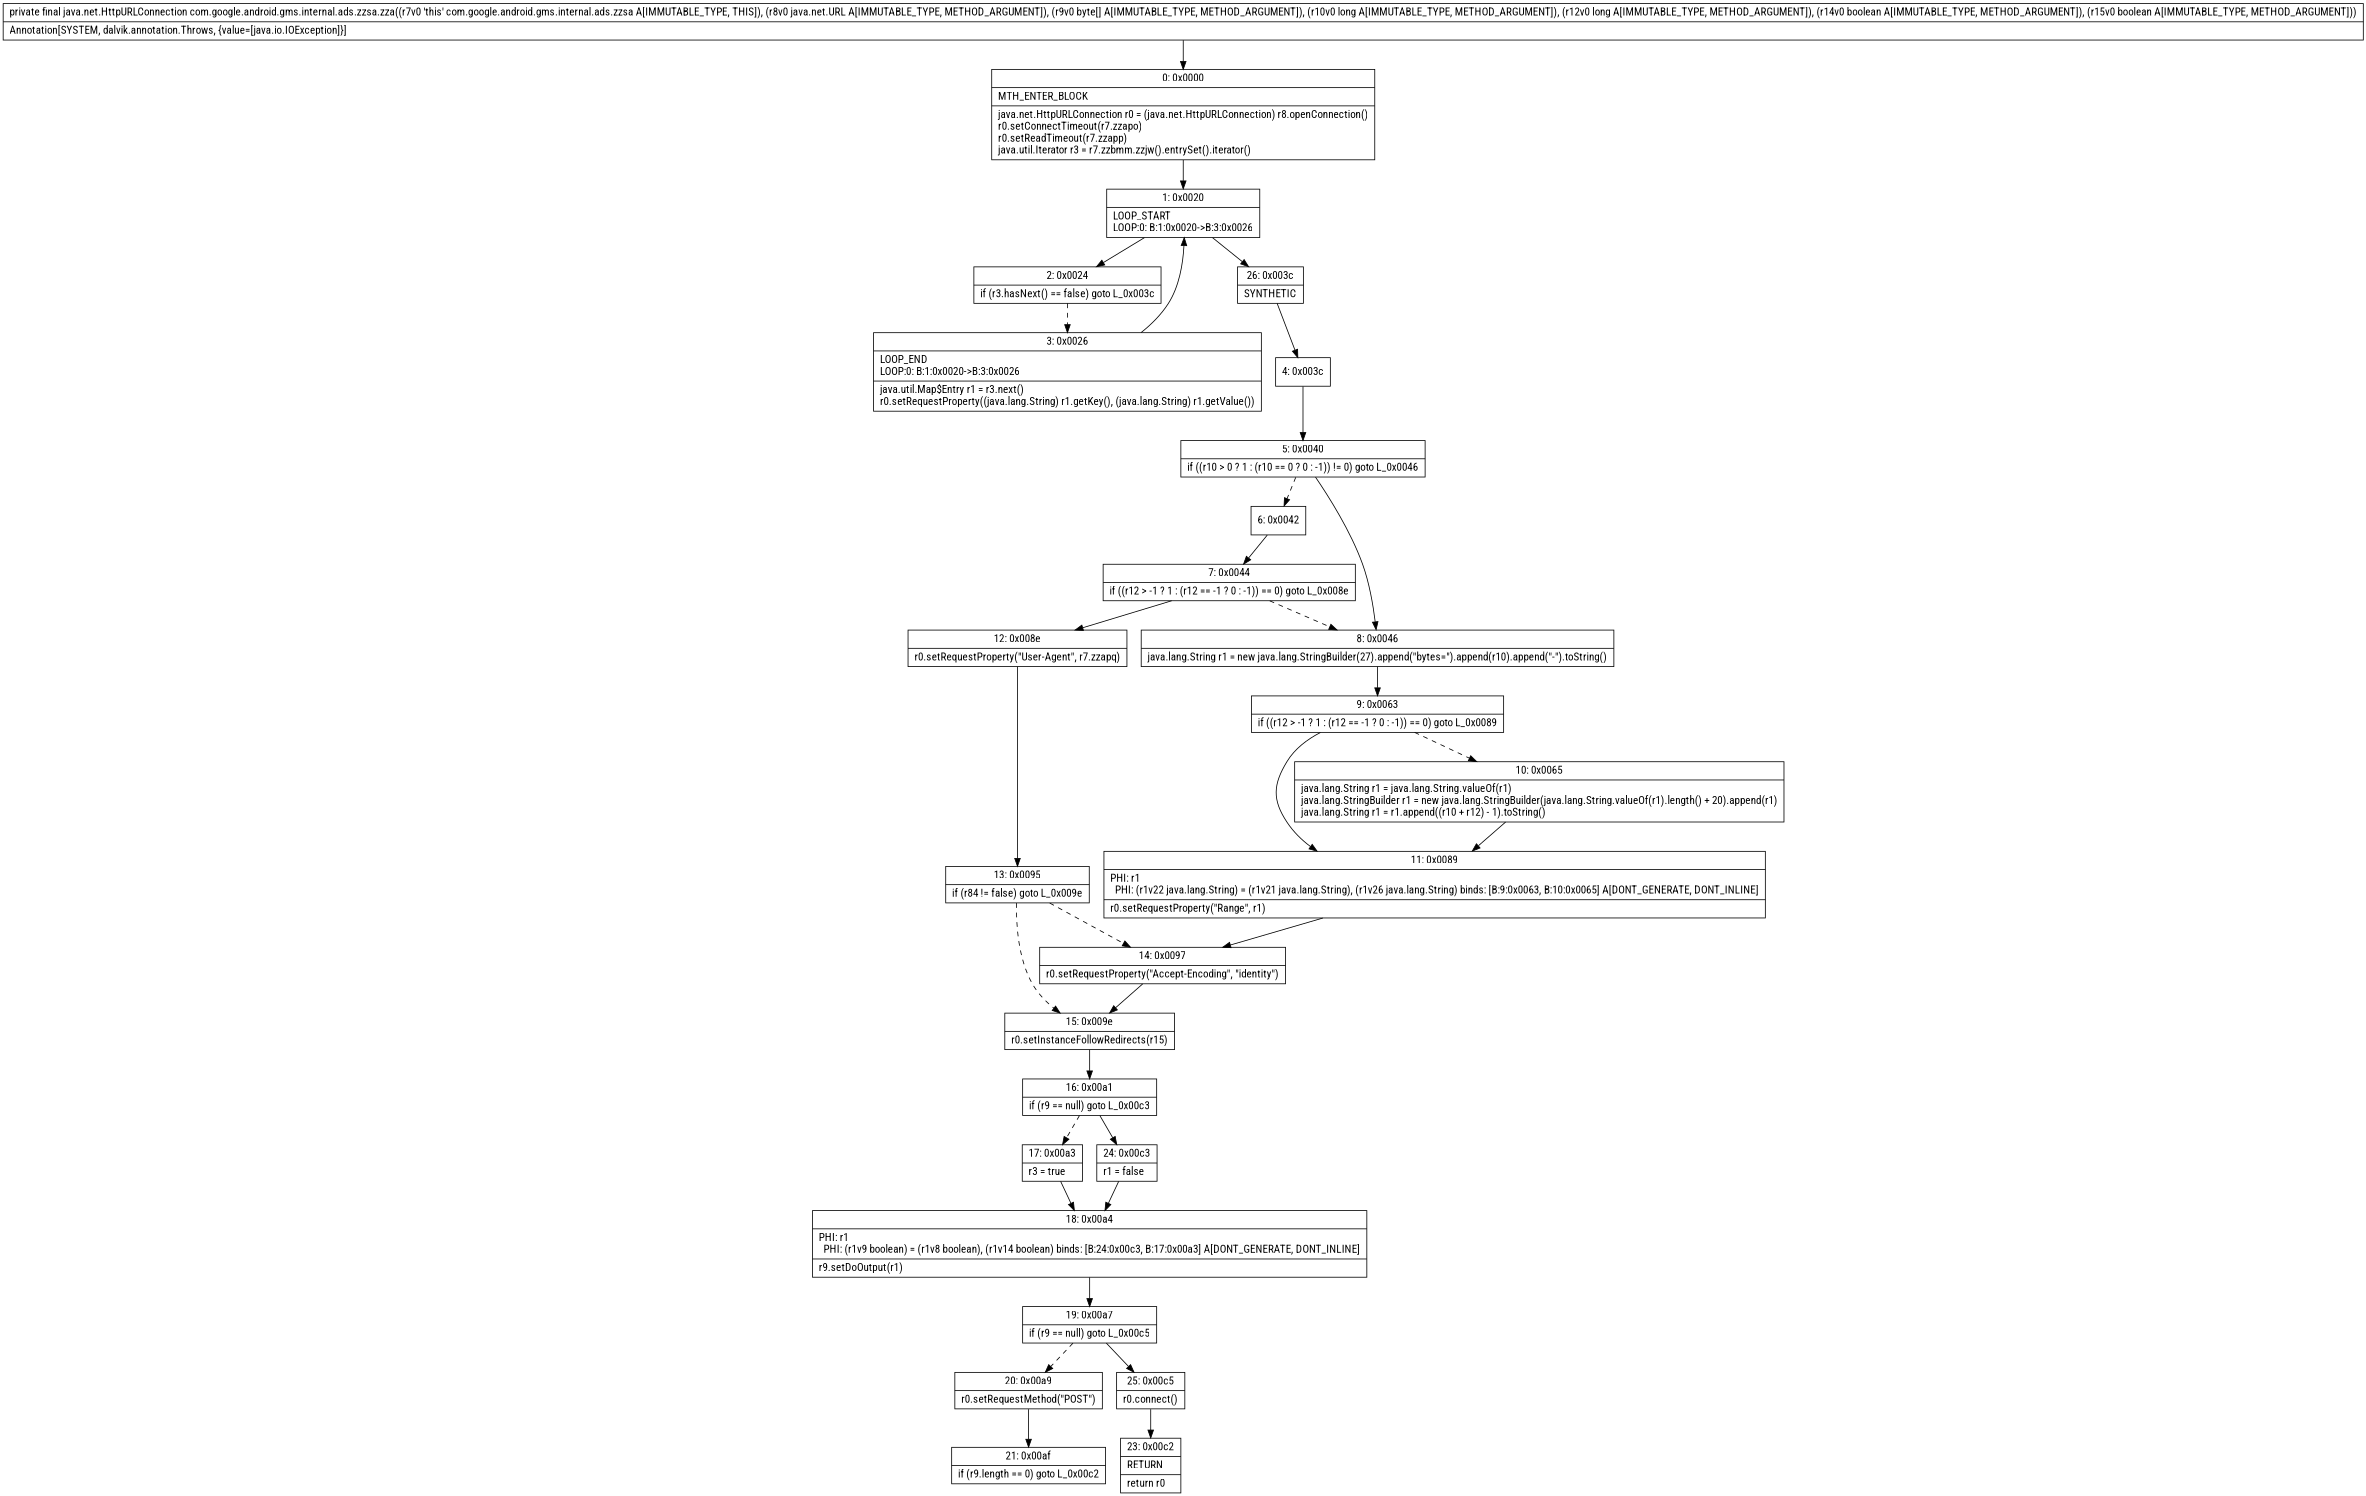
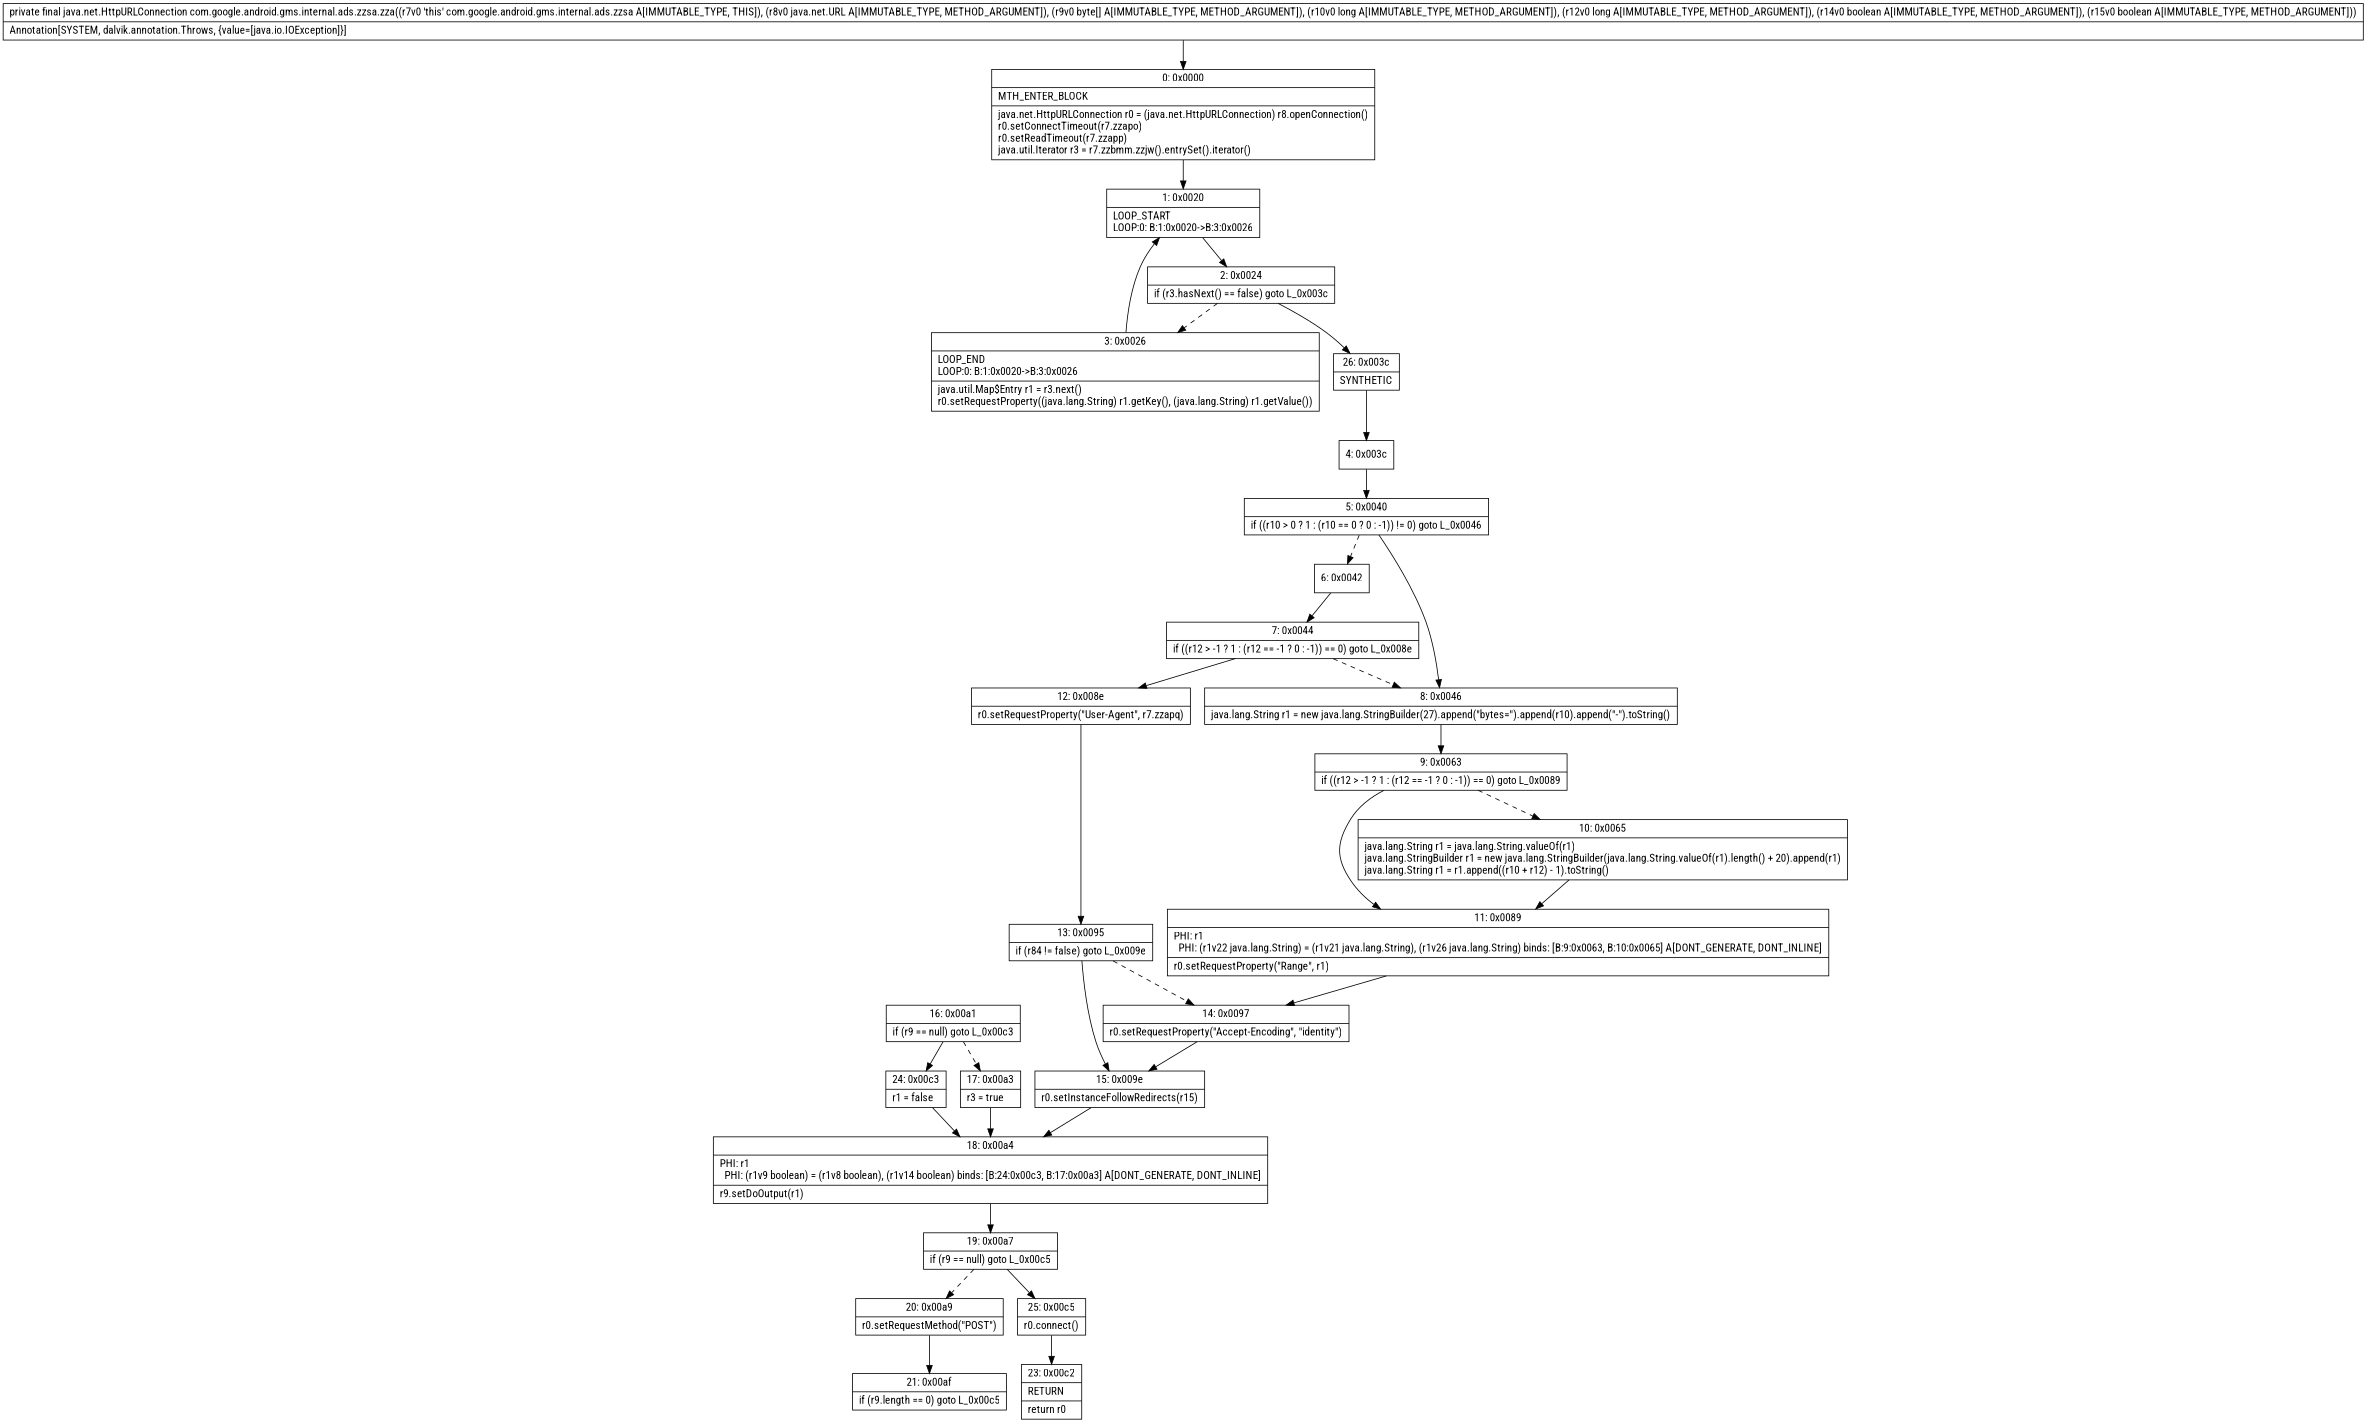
(1227, 250) -> (1313, 323)
(1023, 960) -> (1089, 1014)
(1090, 1060) -> (1071, 1120)
(1029, 1474) -> (929, 1401)
